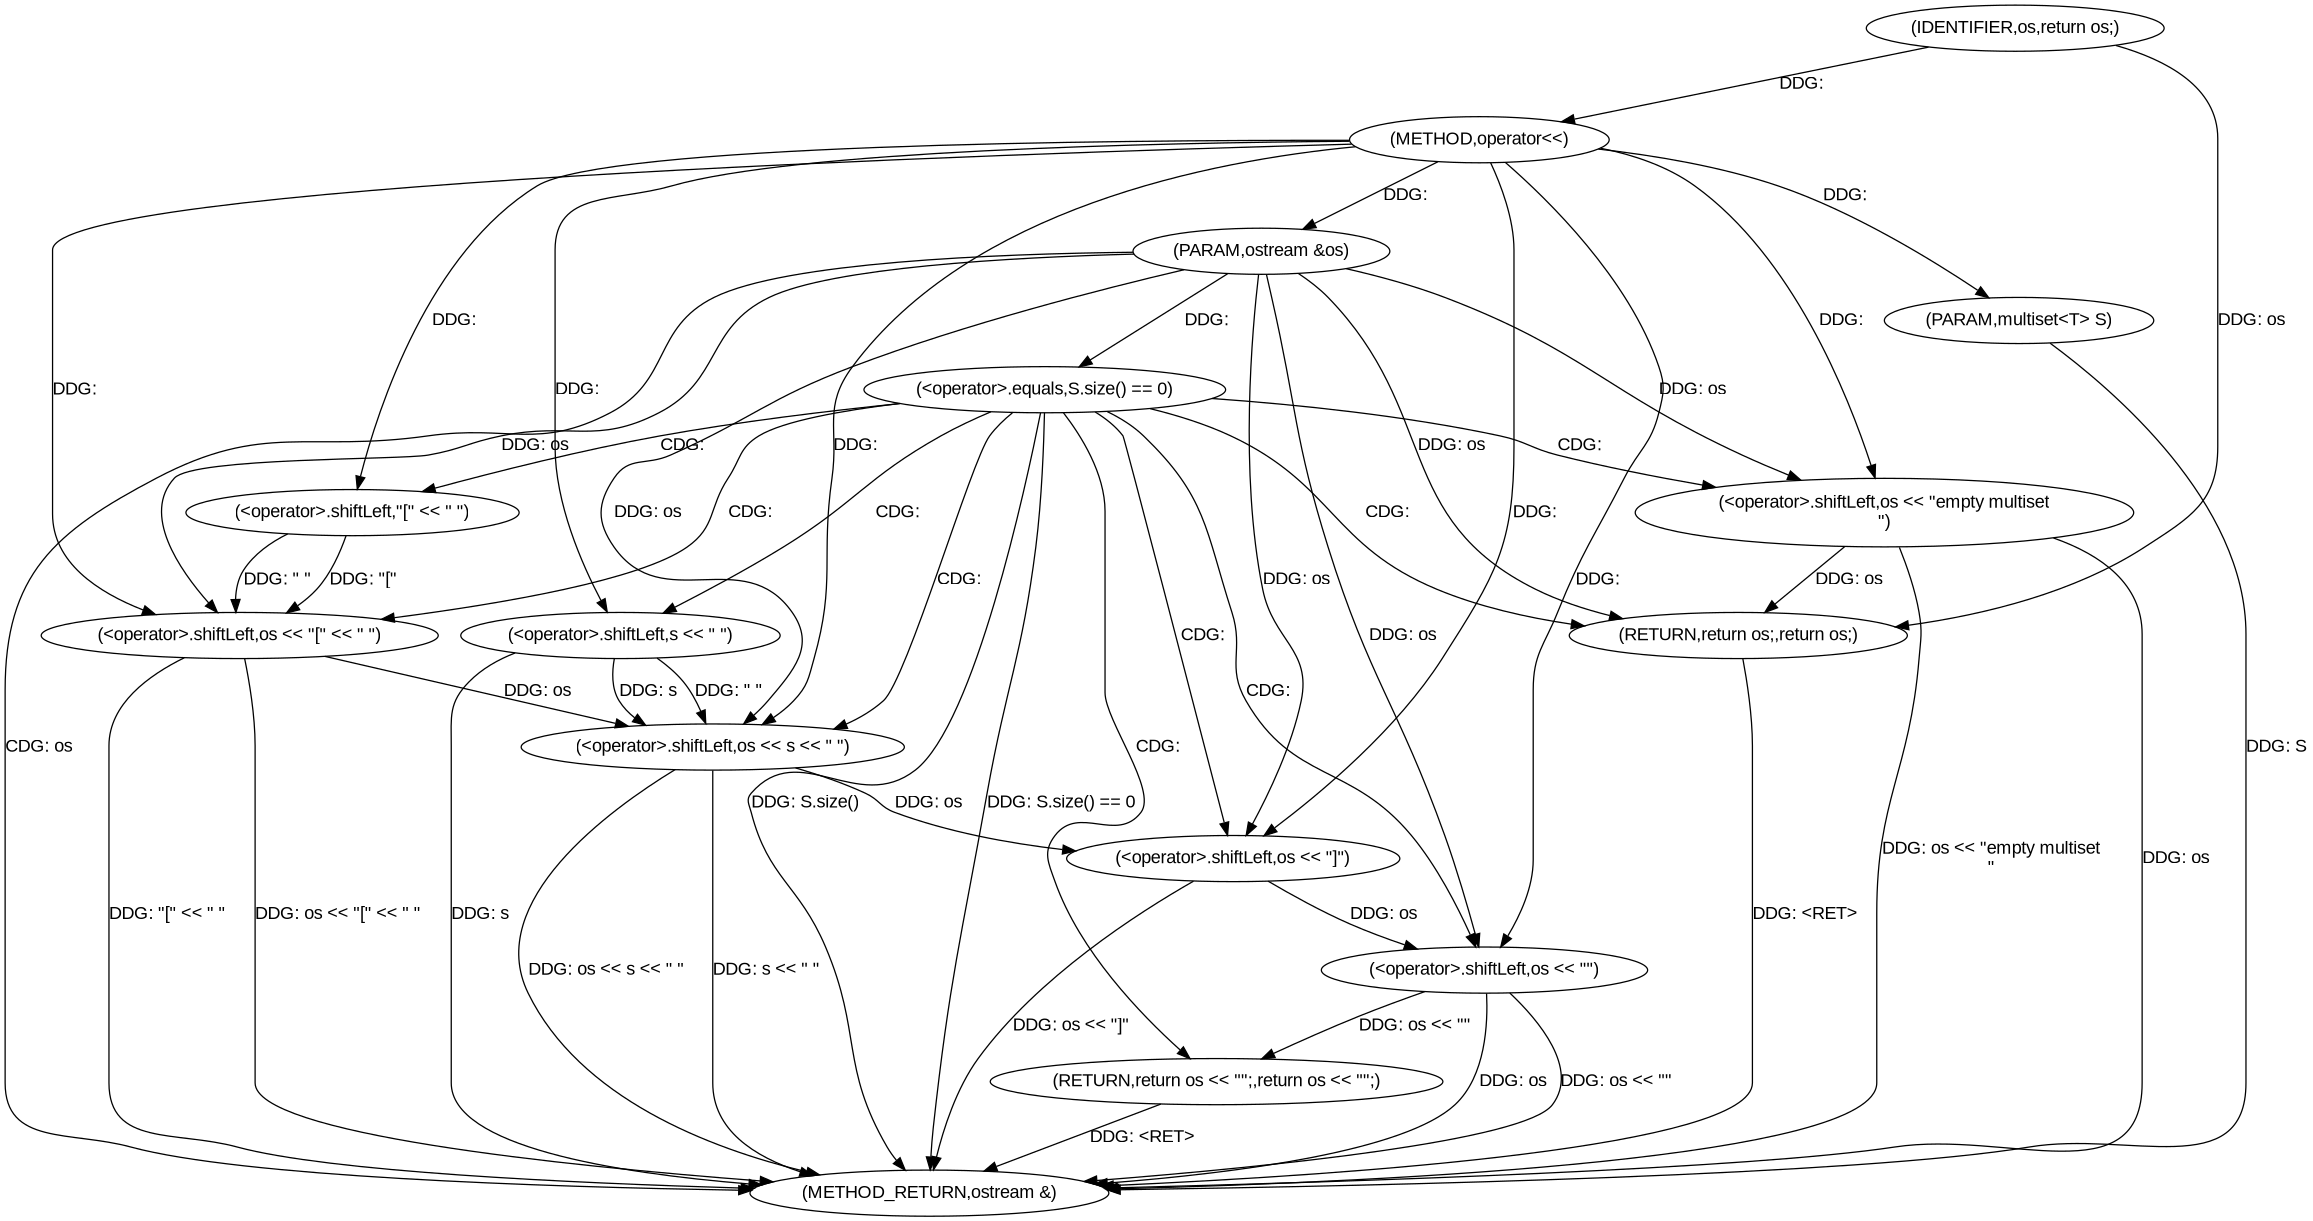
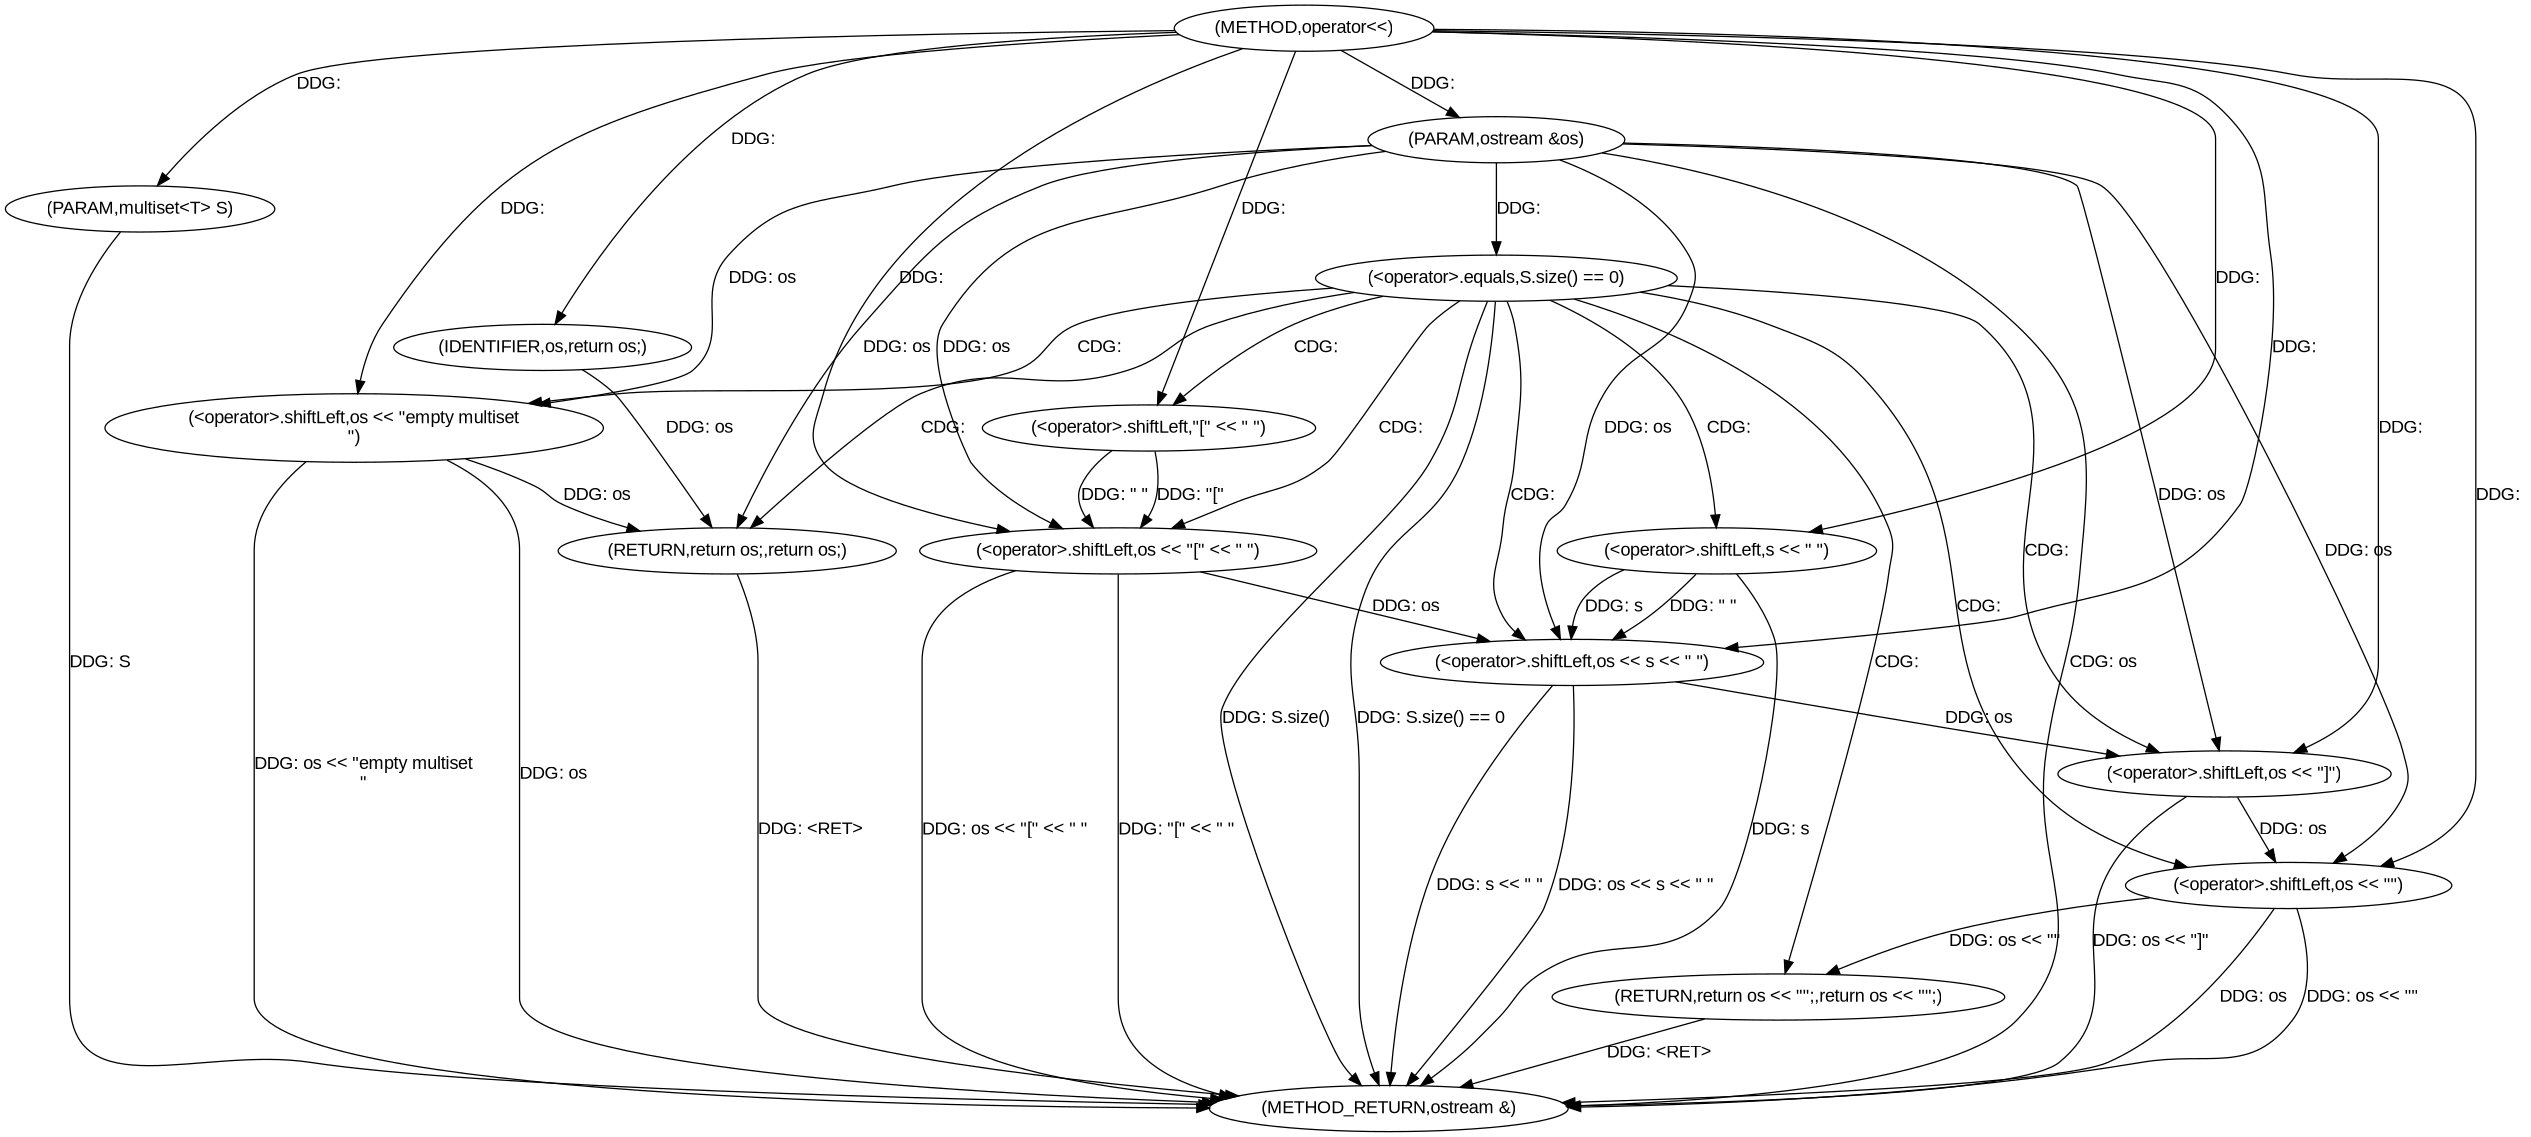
(1752, 83) -> (802, 77)
